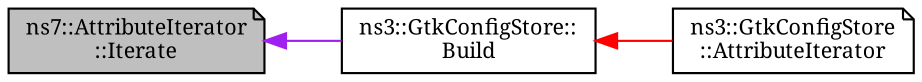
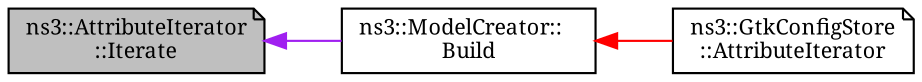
(137, 41) -> (137, 41)
(469, 41) -> (469, 41)
